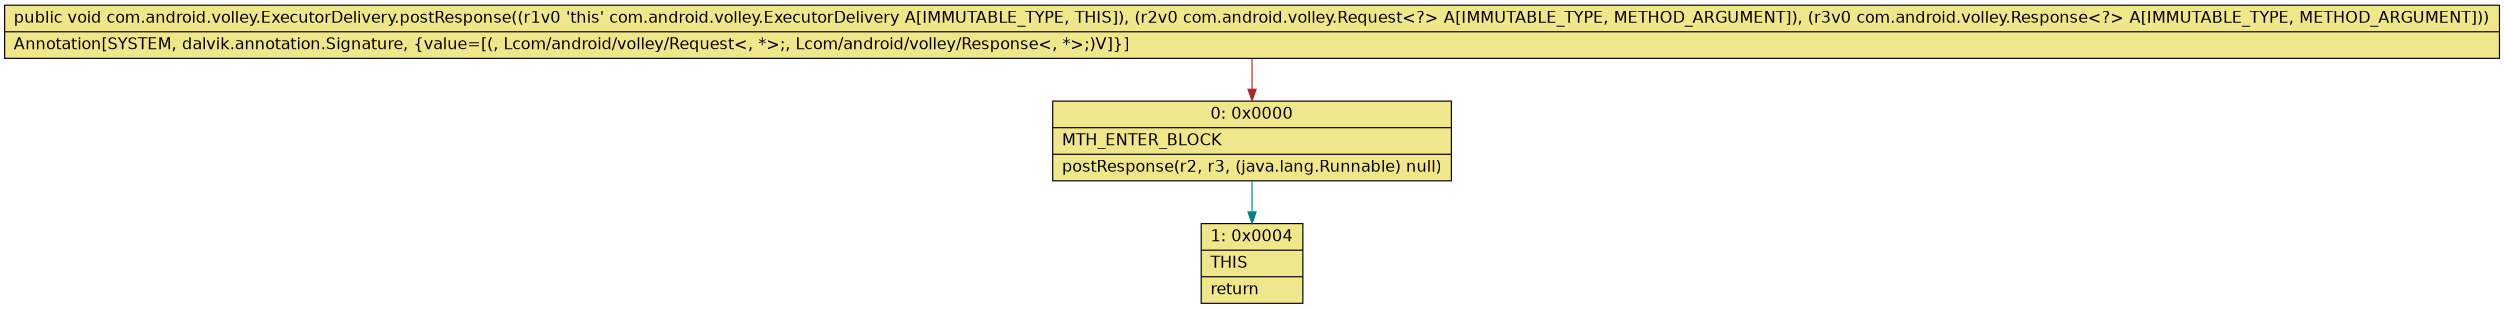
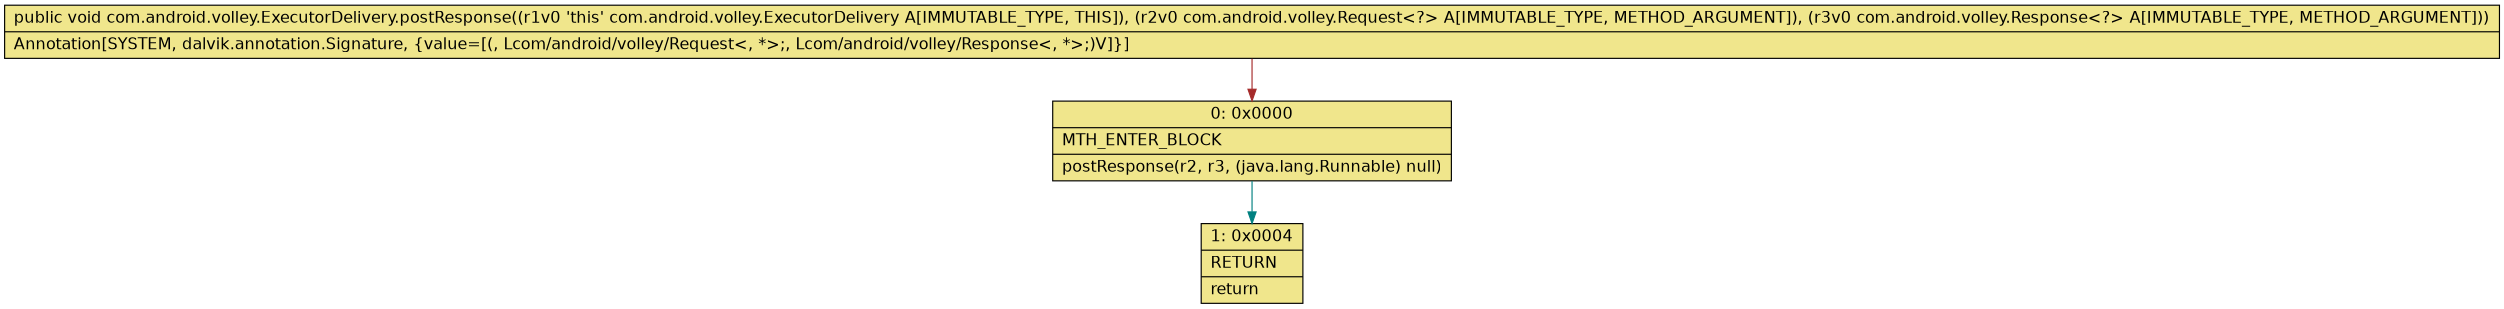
(1230, 263) -> (1244, 263)
